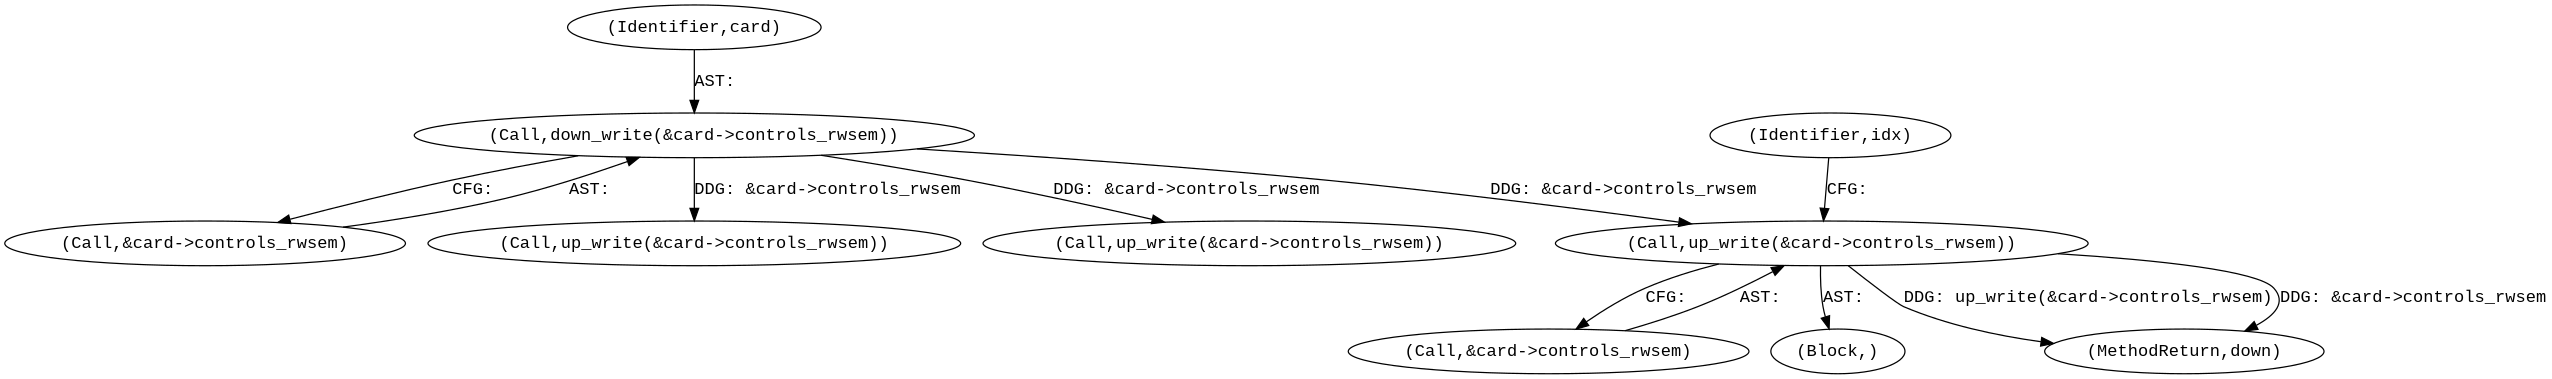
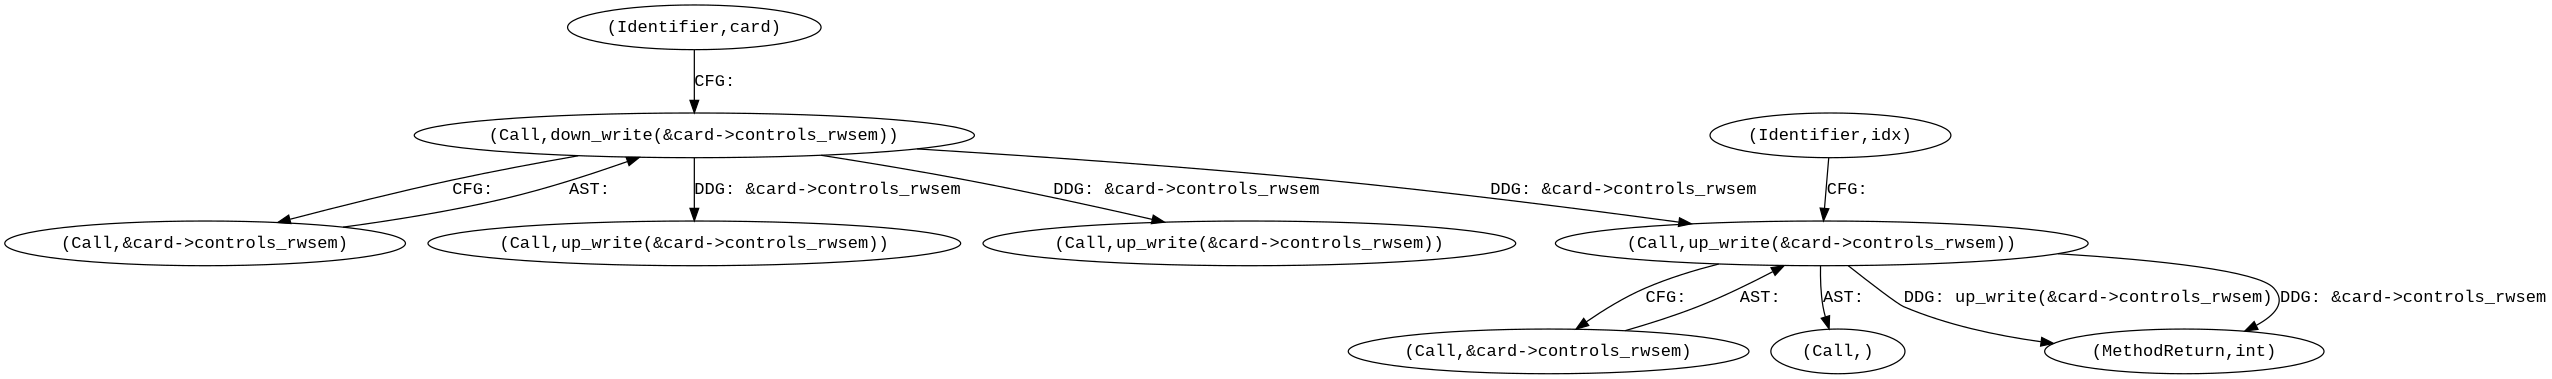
(720, 81) -> (720, 81)
(1838, 351) -> (1838, 351)
(2184, 351) -> (2184, 351)
